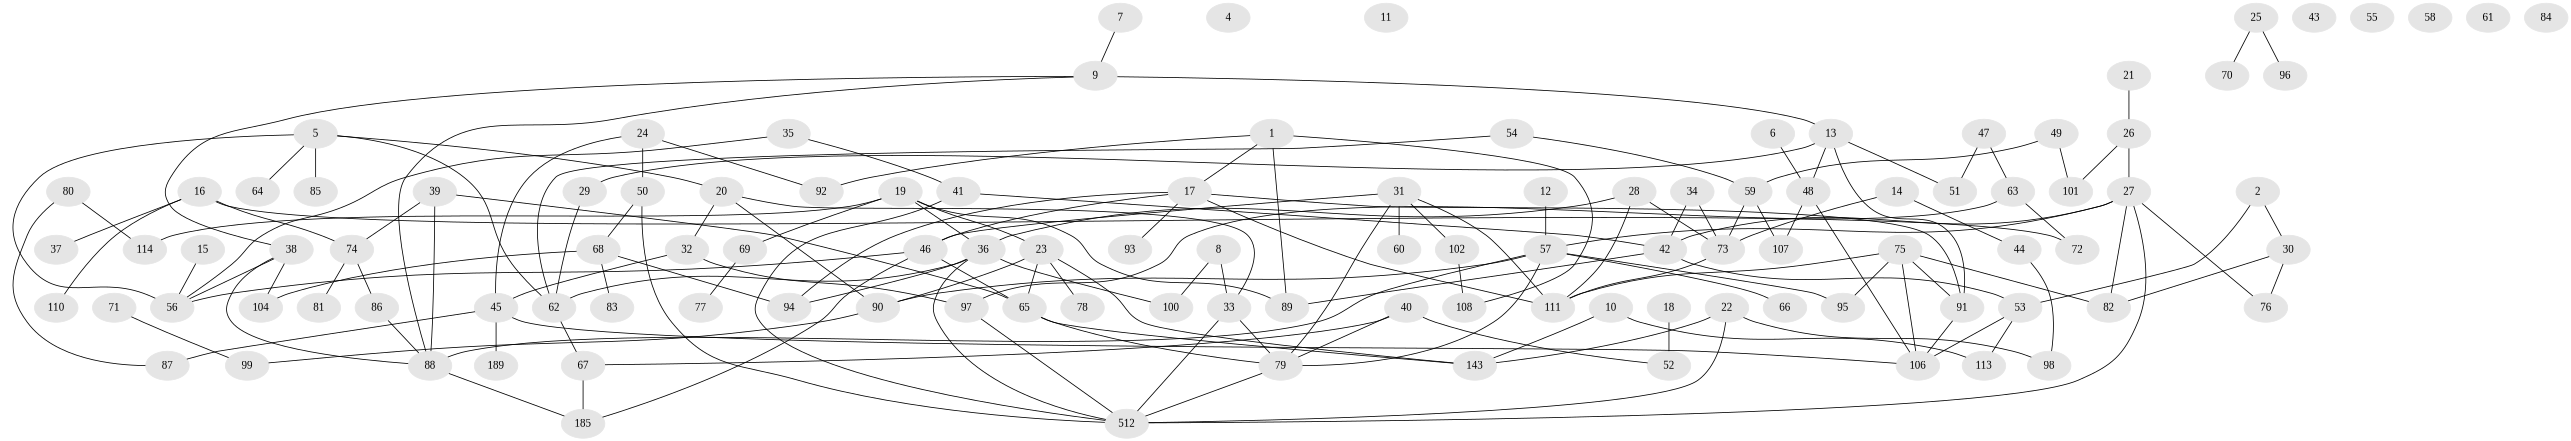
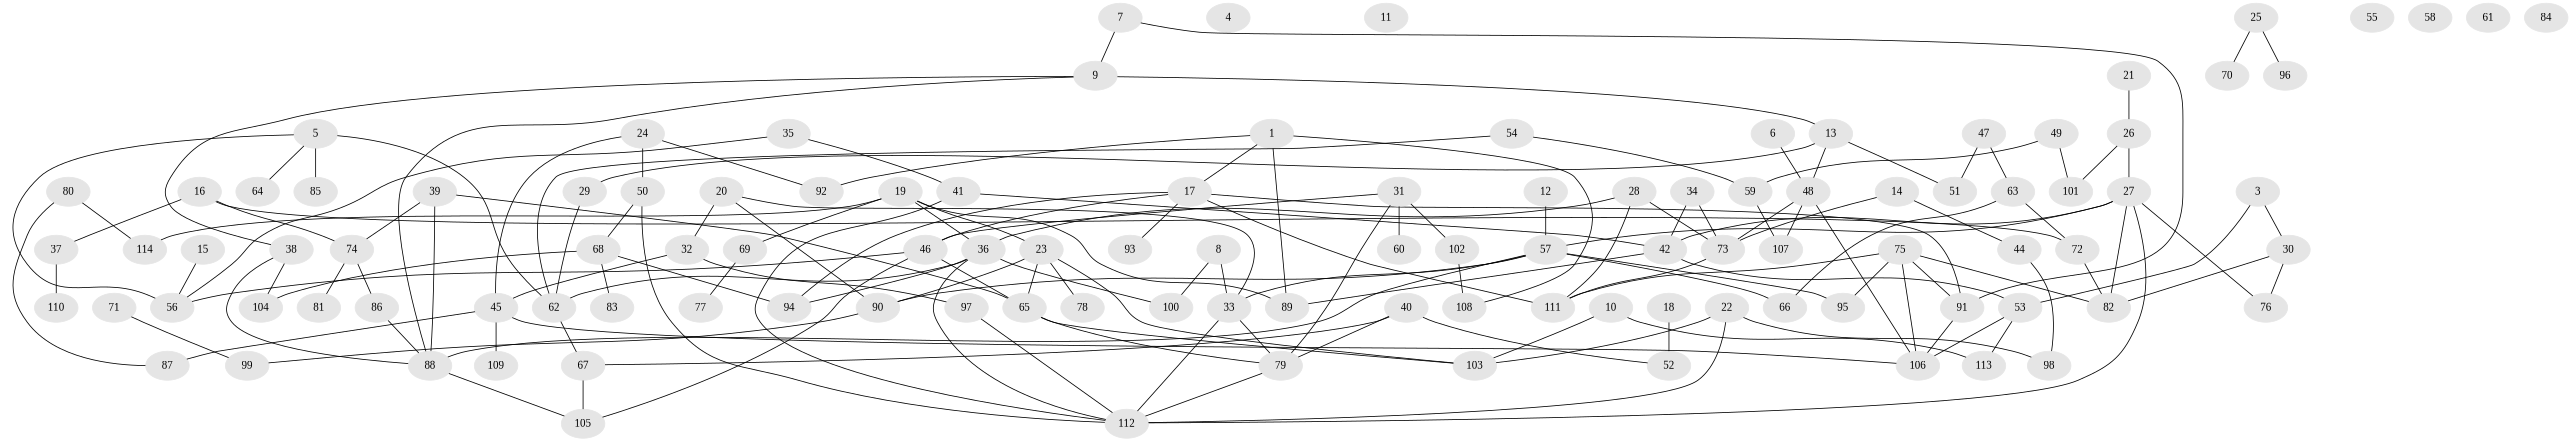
(2314, 18) -> none
(502, 152) -> none
(2258, 192) -> (2258, 192)
(1481, 207) -> (1866, 238)
(1876, 211) -> (1845, 40)
(1737, 221) -> (1766, 221)
(114, 236) -> (56, 279)
(1488, 237) -> none
(232, 279) -> none
none -> (2093, 279)
(1450, 343) -> (1385, 274)
(496, 366) -> (496, 366)
(1475, 366) -> (1475, 366)
(583, 424) -> (583, 424)
(1127, 424) -> (1127, 424)
